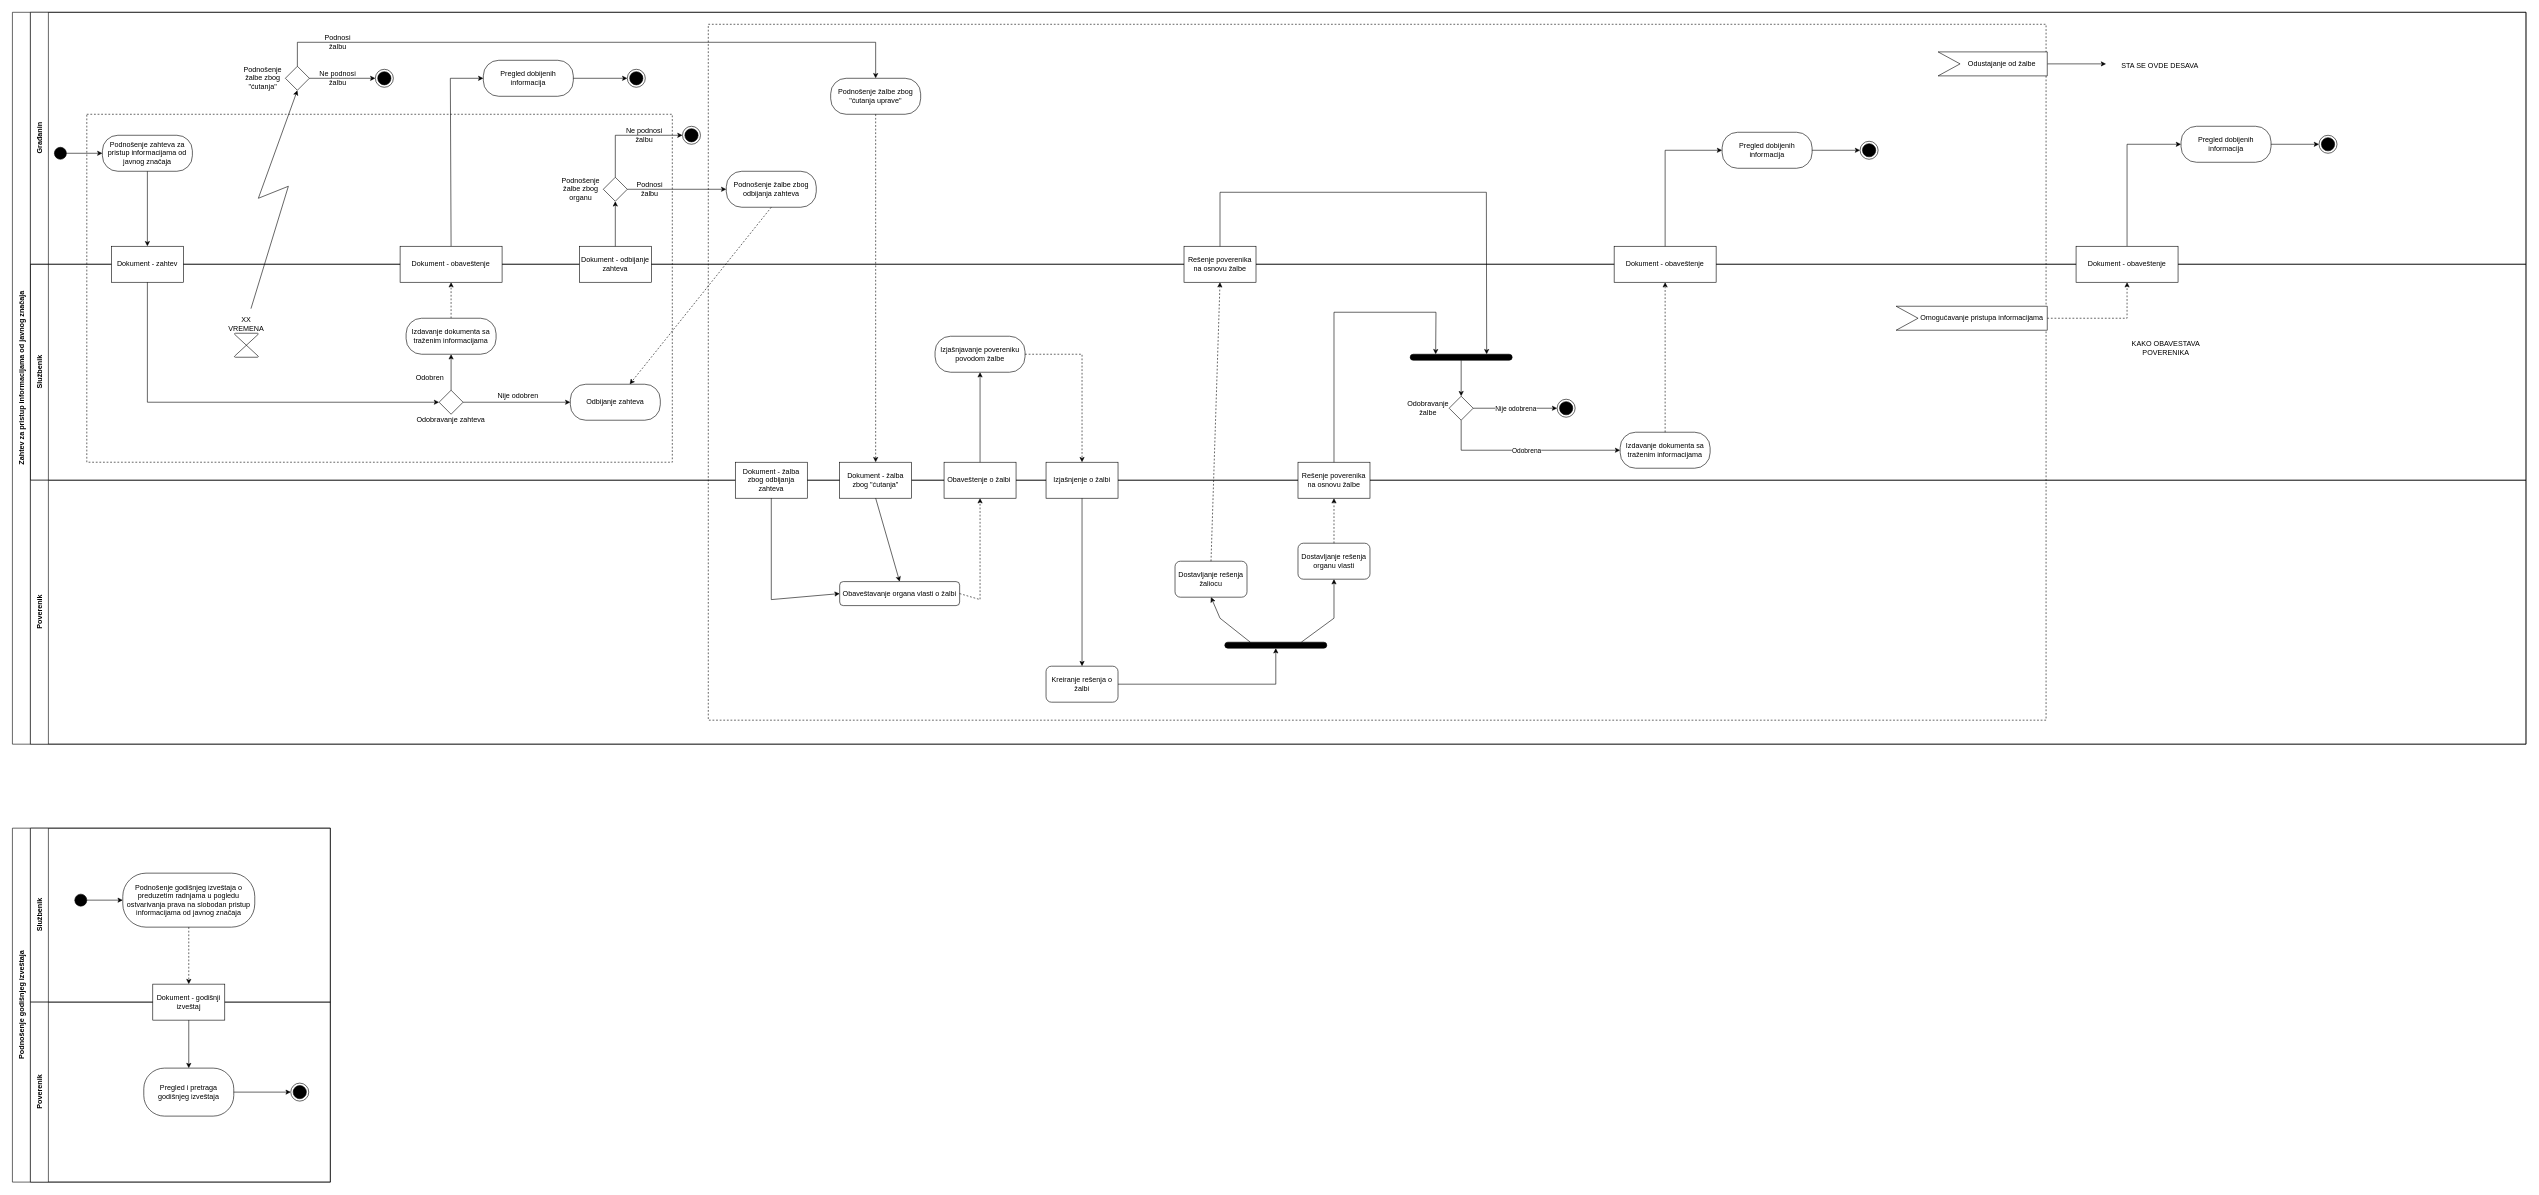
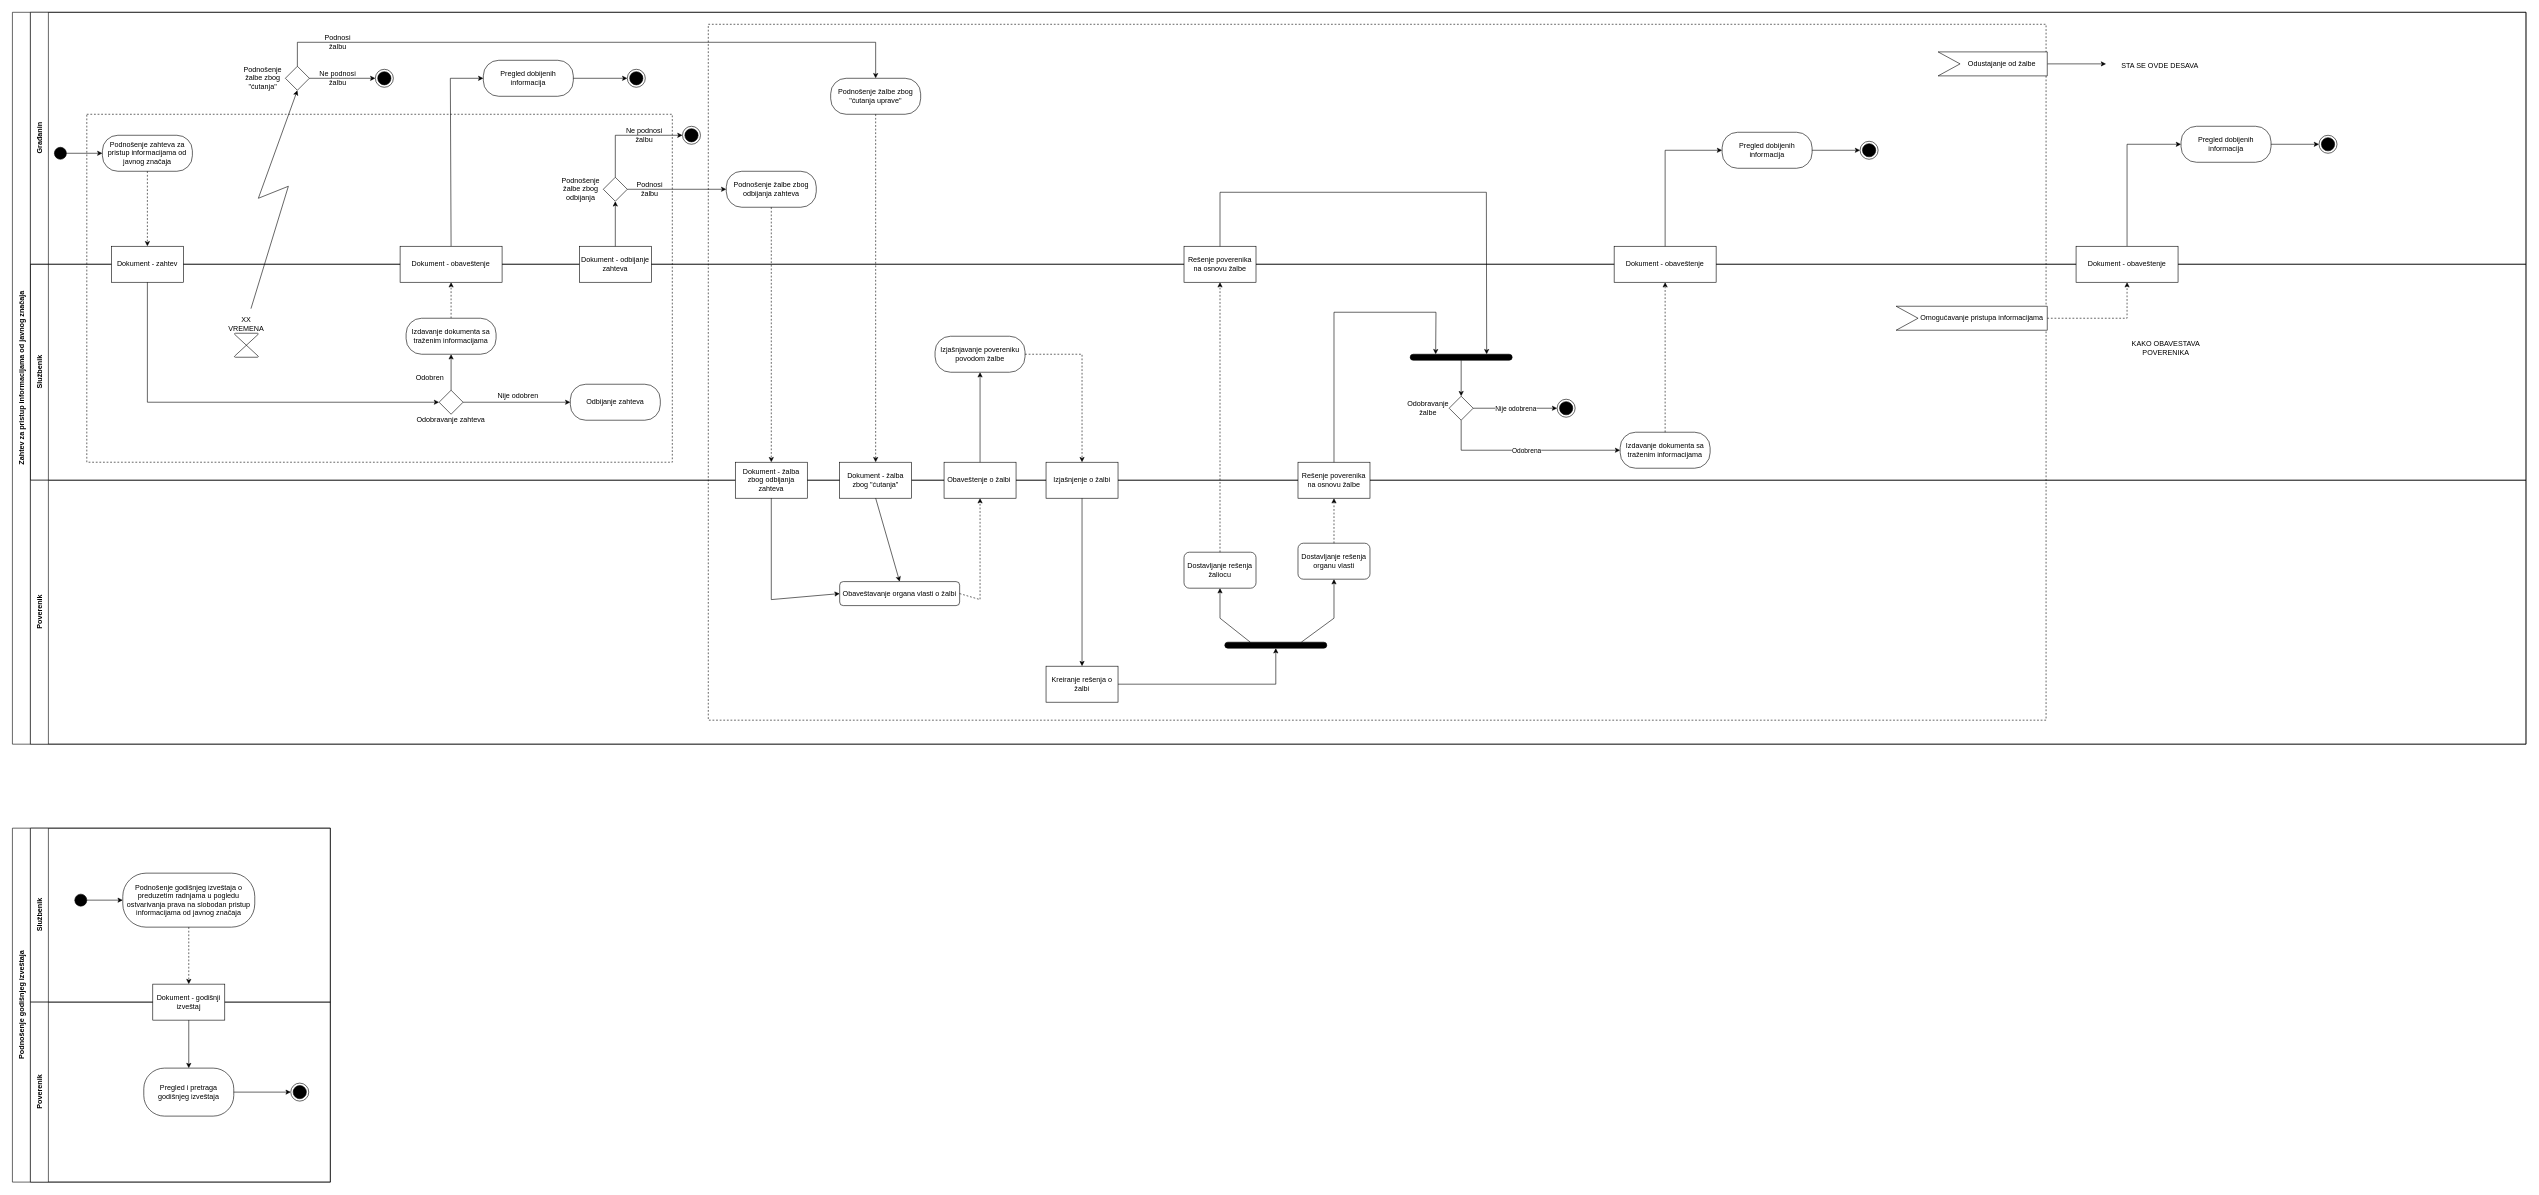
(581, 189) -> (581, 189)
(147, 206) -> (147, 206)
(760, 221) -> (771, 456)
(1211, 579) -> (1220, 570)
(1082, 684) -> (1082, 684)
